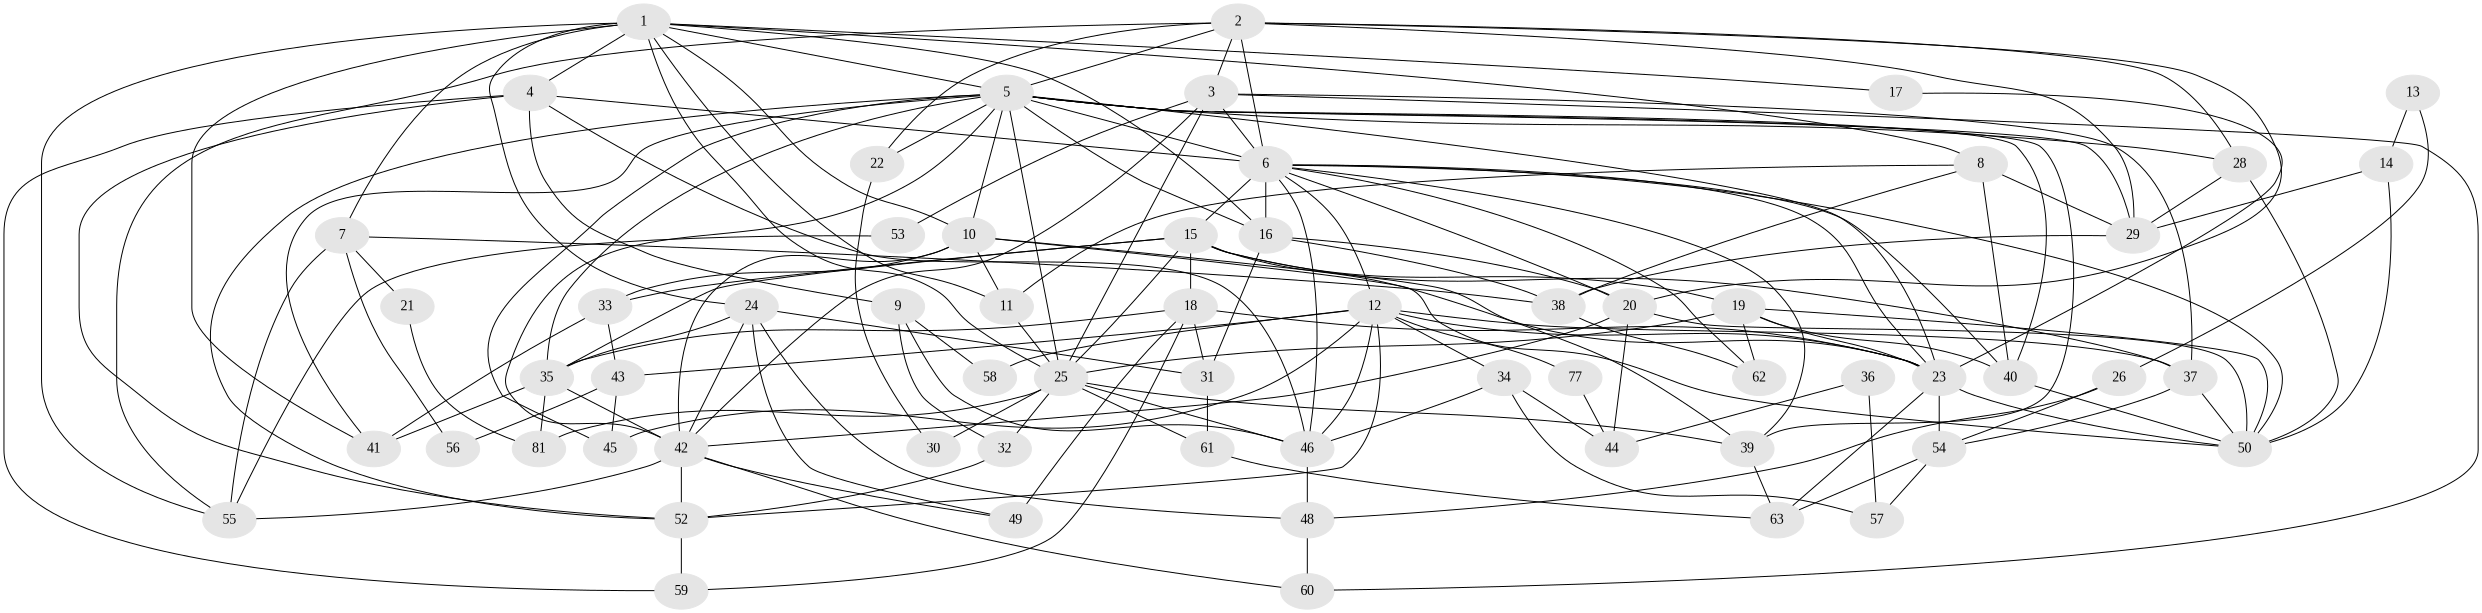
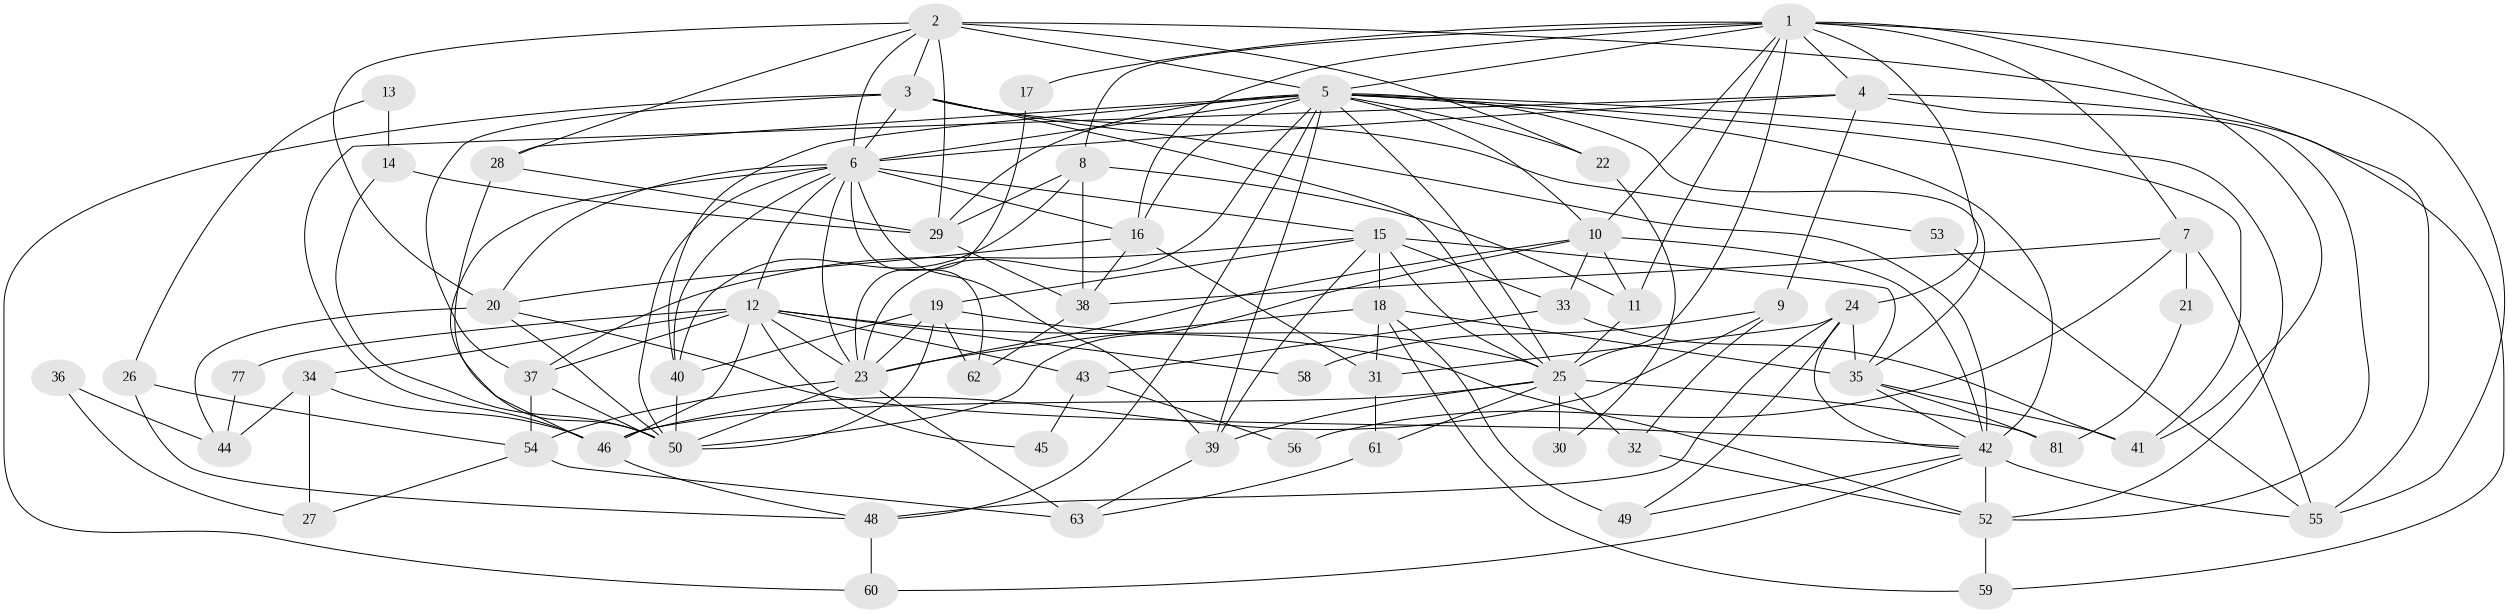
(634, 192) -> (1156, 375)
(1877, 520) -> (310, 520)
